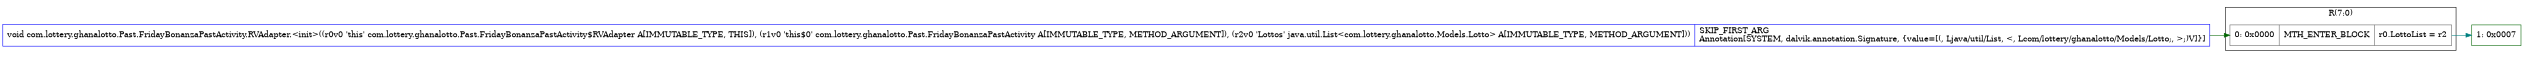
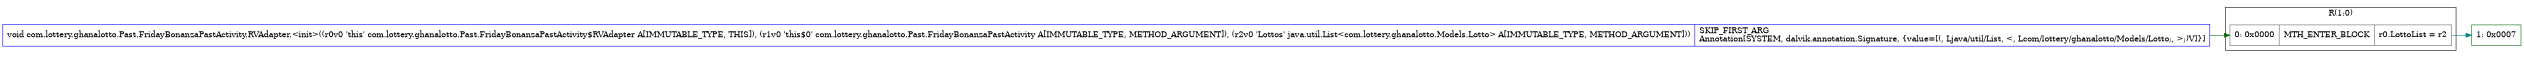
(2341, 14) -> (2341, 14)
